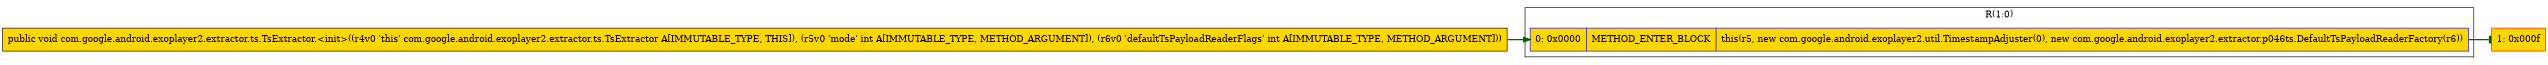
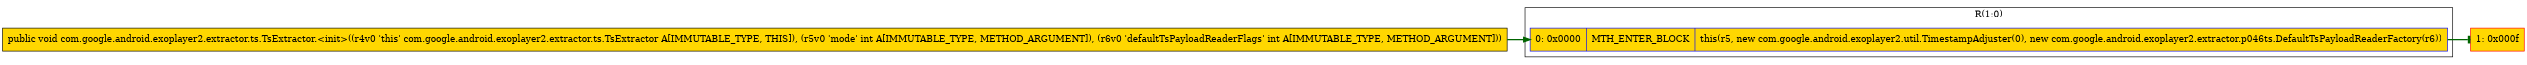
(1651, 39) -> (1641, 39)
